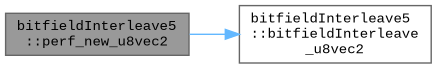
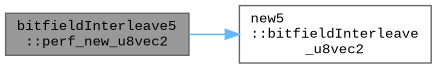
(335, 34) -> (335, 34)
